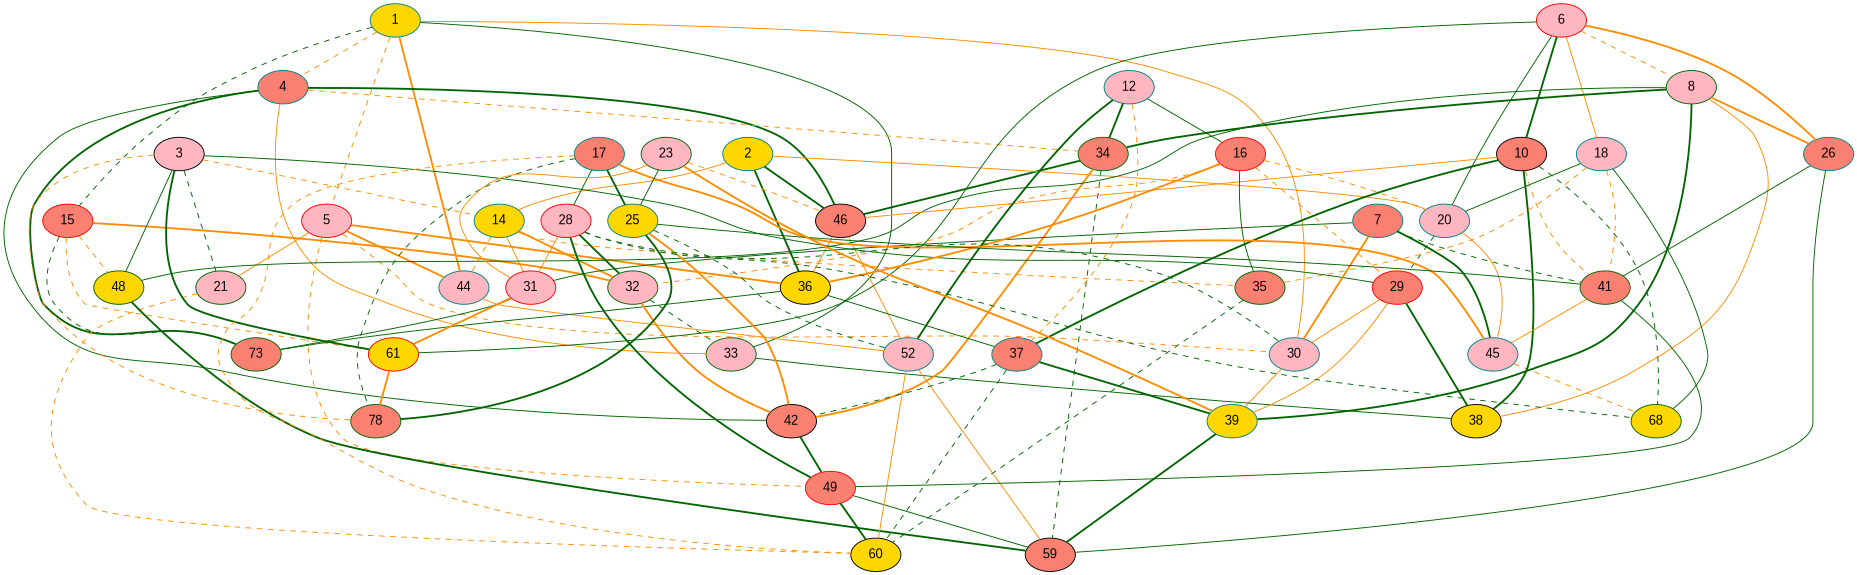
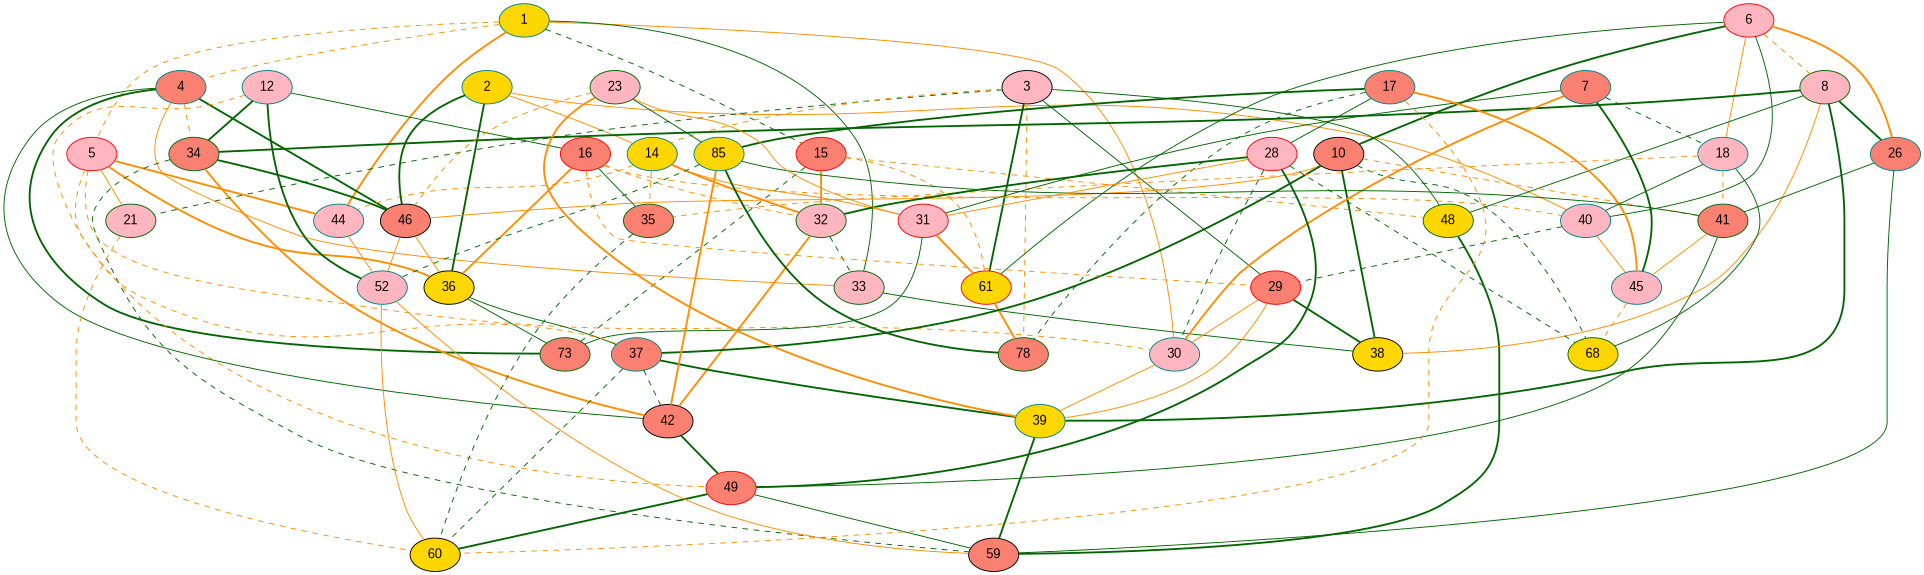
(1760, 121) -> (1860, 121)
(633, 221) -> (719, 154)
(1445, 221) -> (1586, 221)
(1479, 258) -> (1654, 121)
